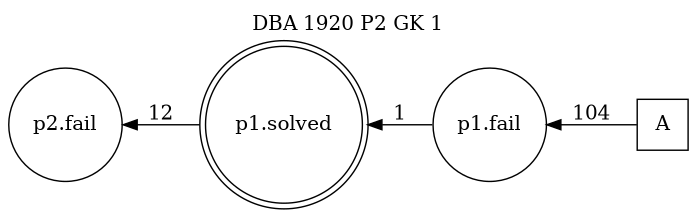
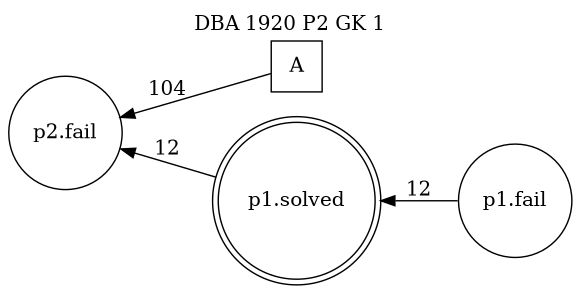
(400, 114) -> (419, 190)
(599, 125) -> (203, 93)
